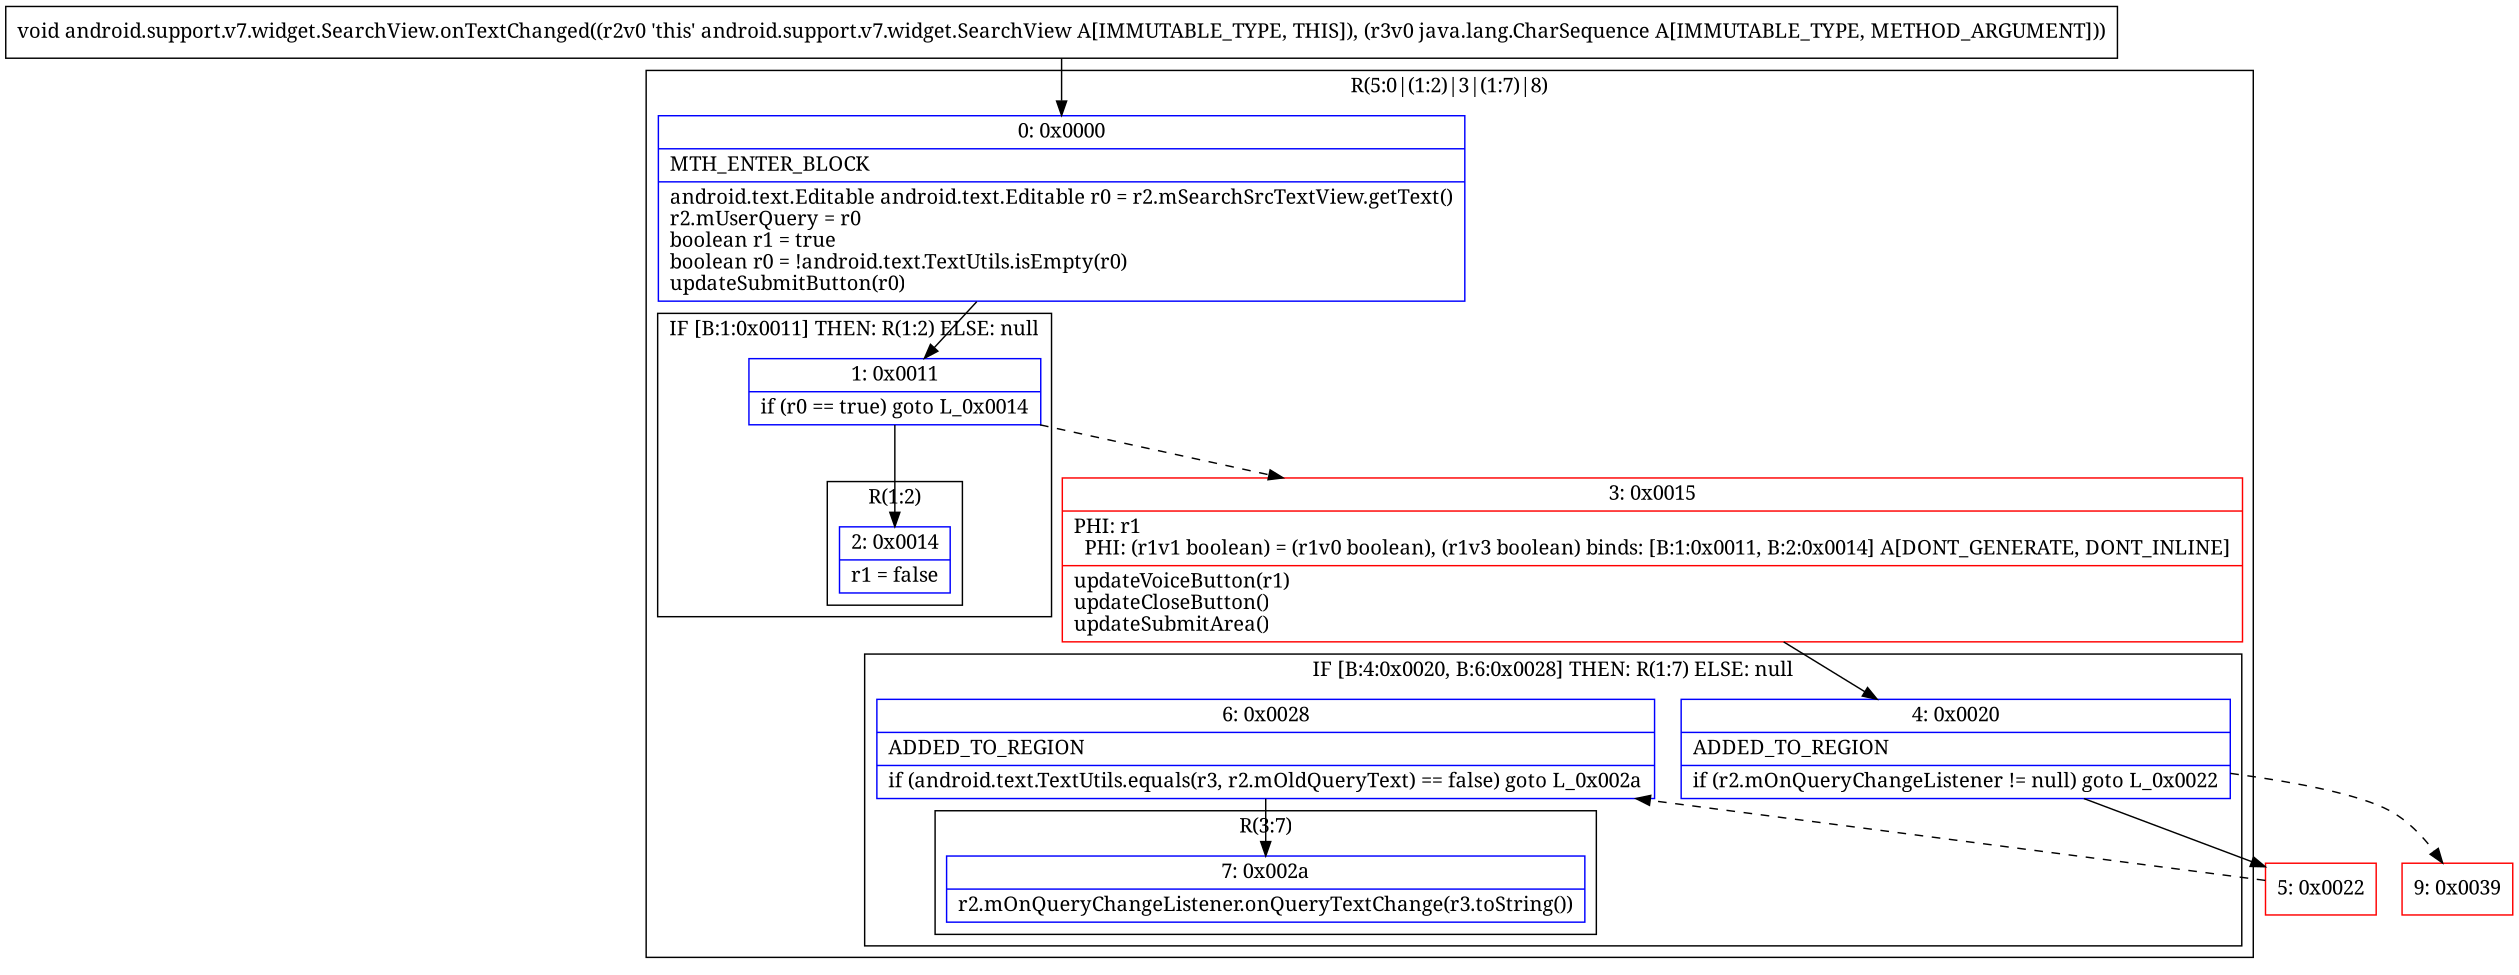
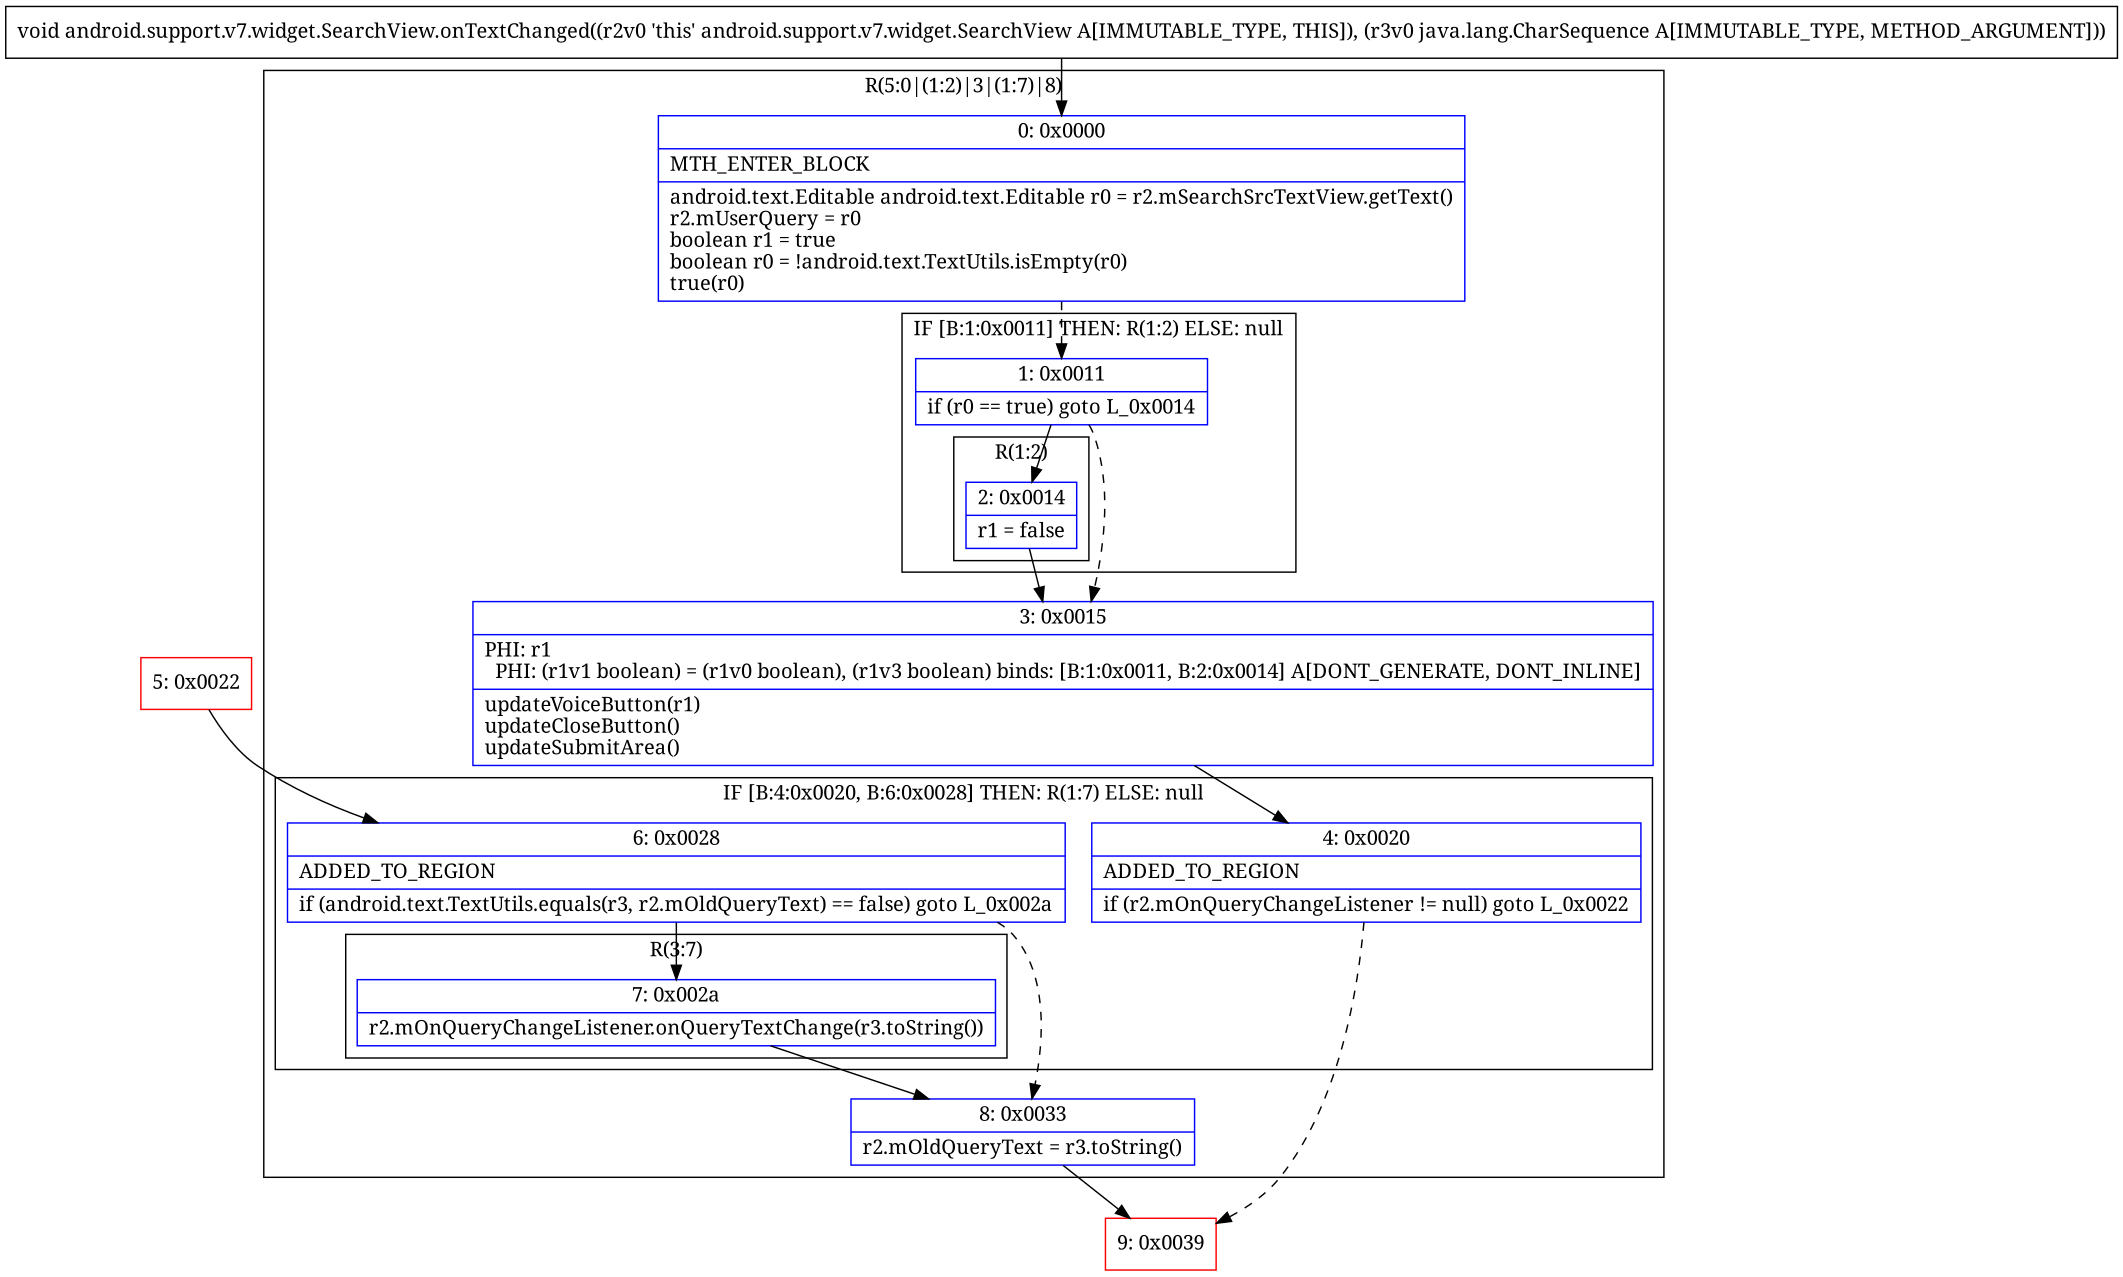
(788, 284) -> (707, 284)
(956, 325) -> (1062, 323)
(1652, 560) -> (1063, 684)
none -> (1034, 568)
(2168, 830) -> none
(1958, 840) -> (293, 787)
none -> (1023, 1132)
